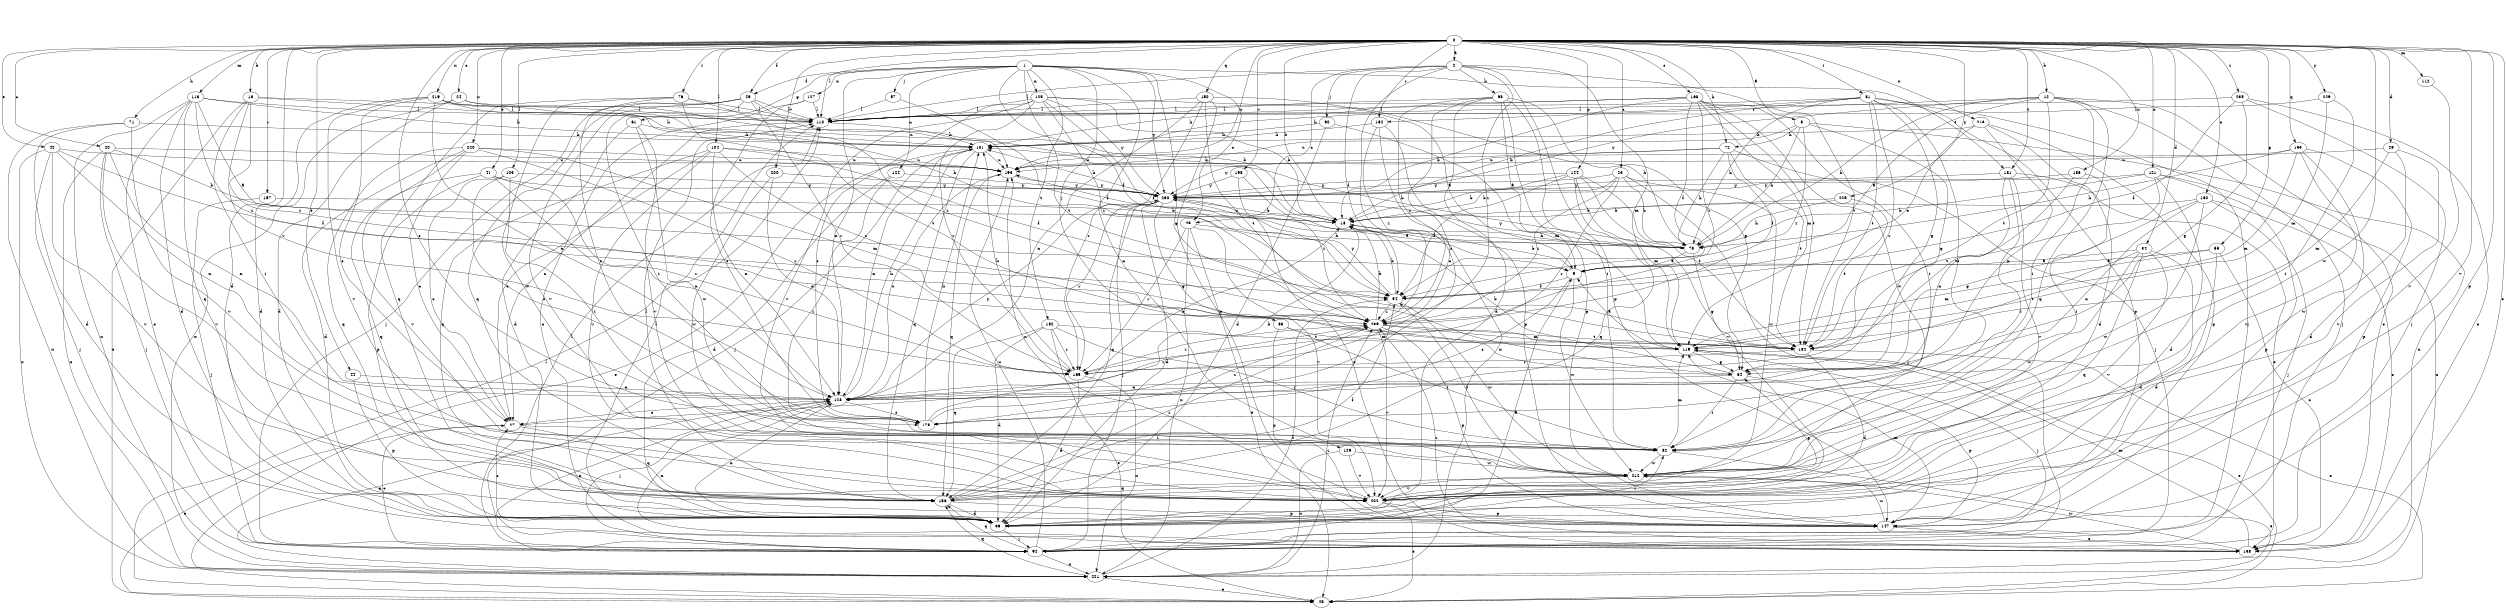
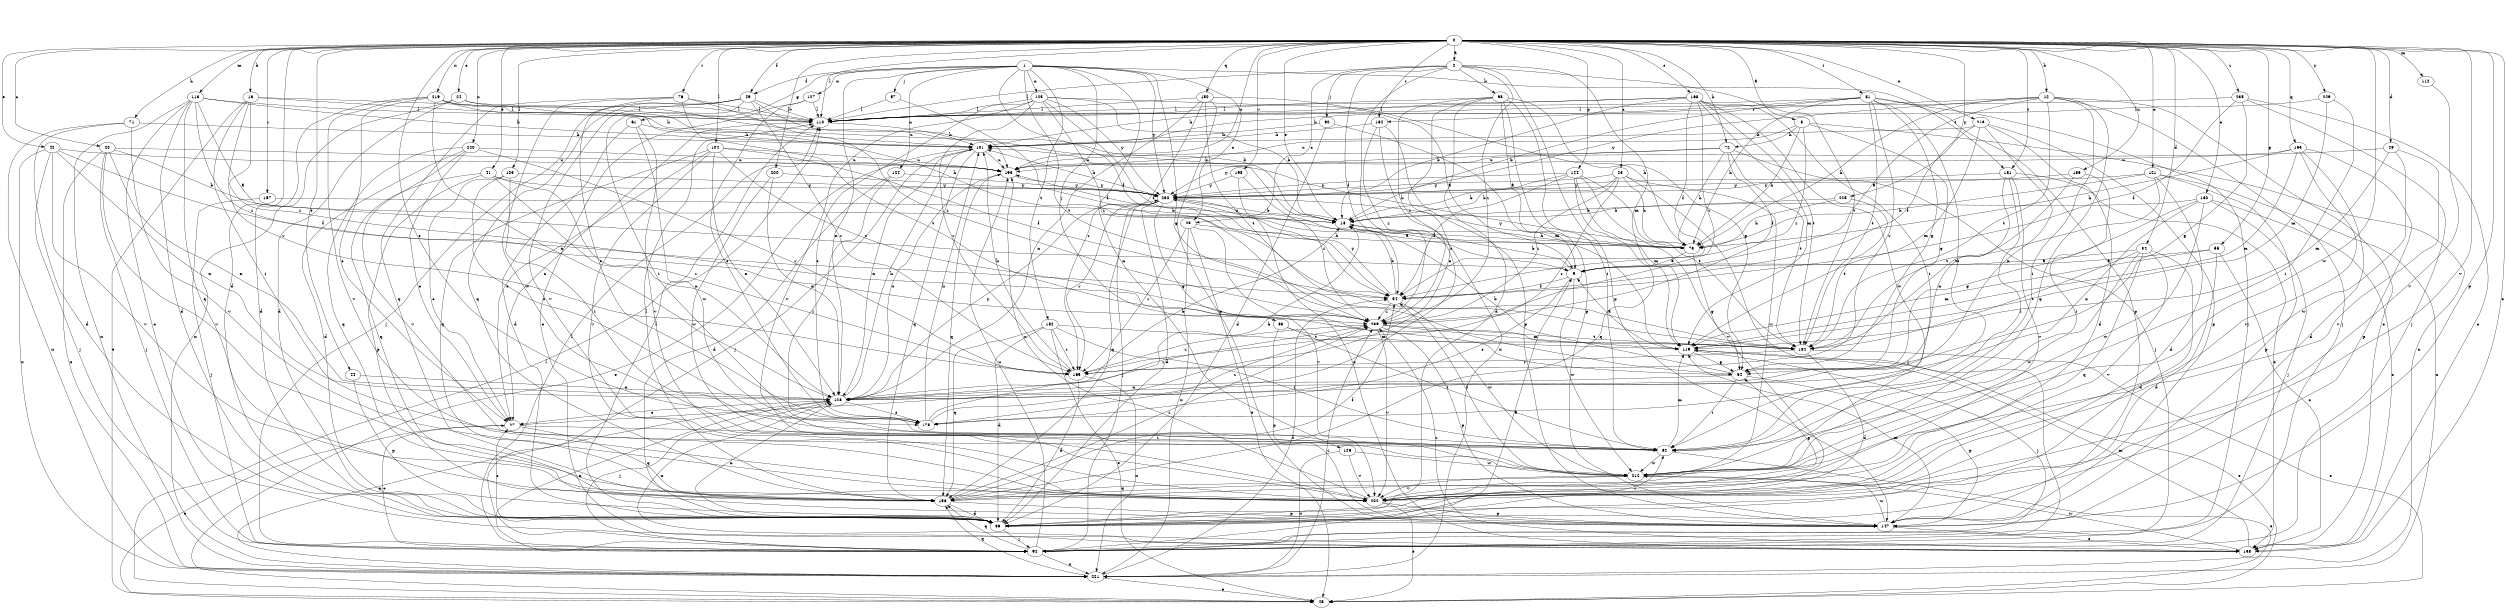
(1286, 135) -> (1286, 135)
(1908, 211) -> (1908, 211)
(1378, 268) -> none
(1033, 298) -> (1863, 259)
